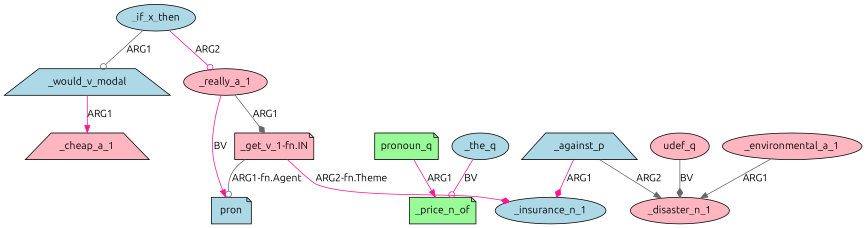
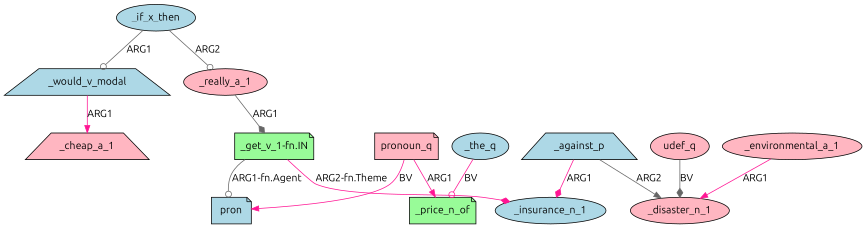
(188, 48) -> (188, 48)
(213, 143) -> (340, 200)
(274, 146) -> (274, 146)
(406, 146) -> (406, 146)
(739, 177) -> (739, 177)
